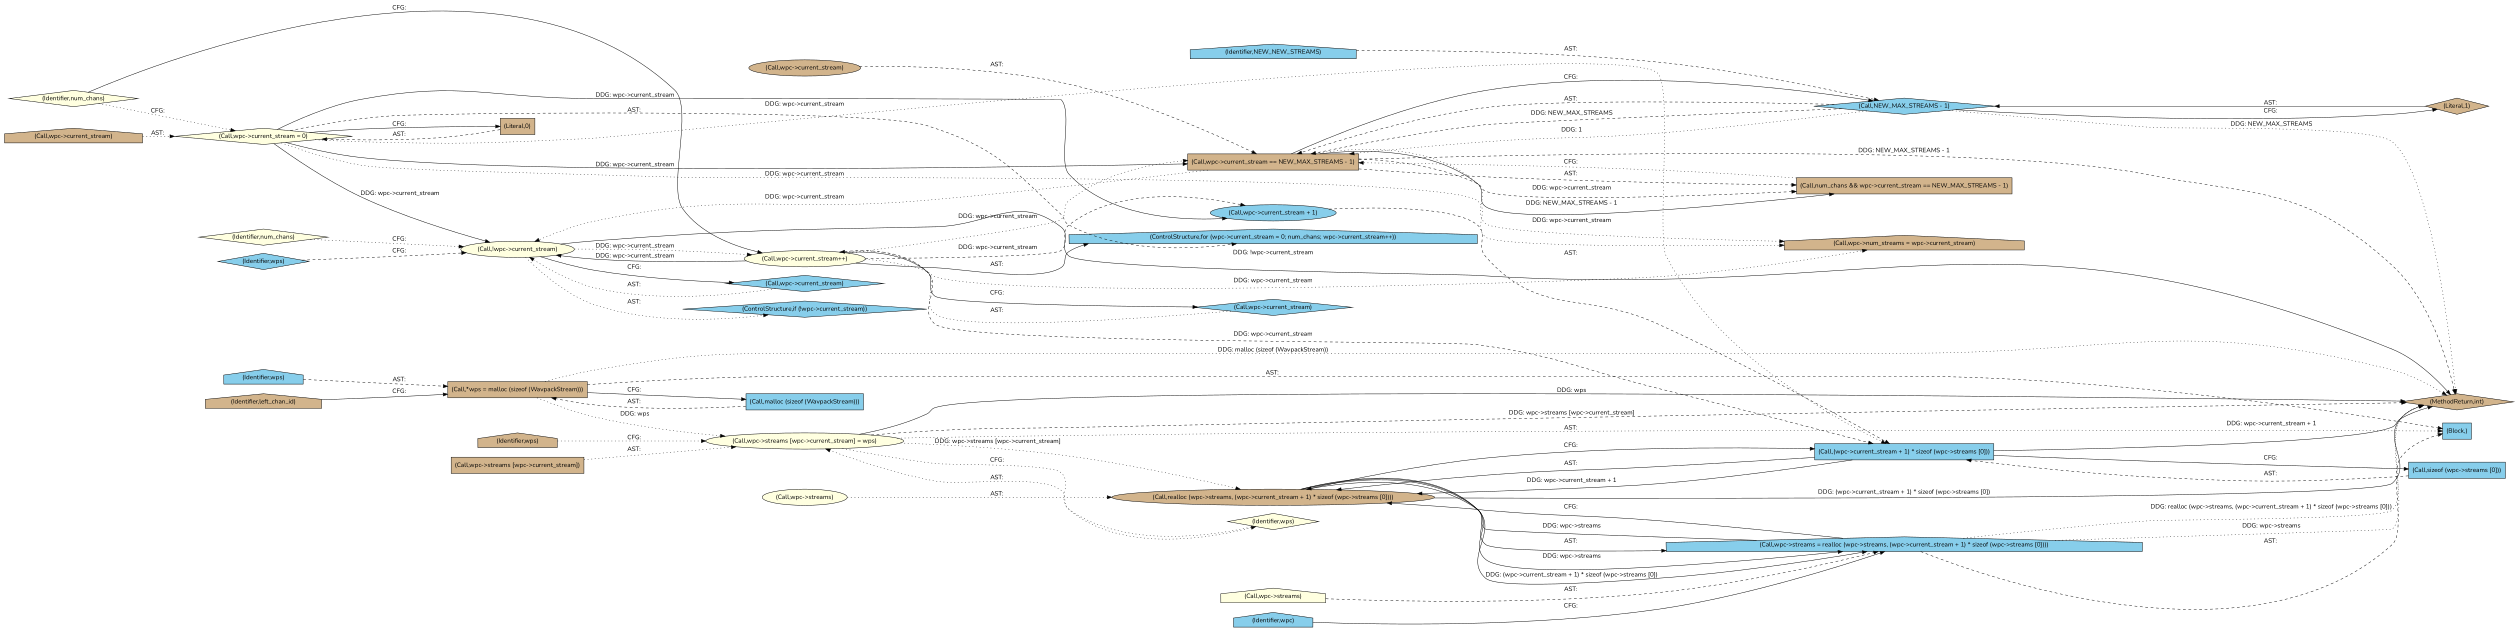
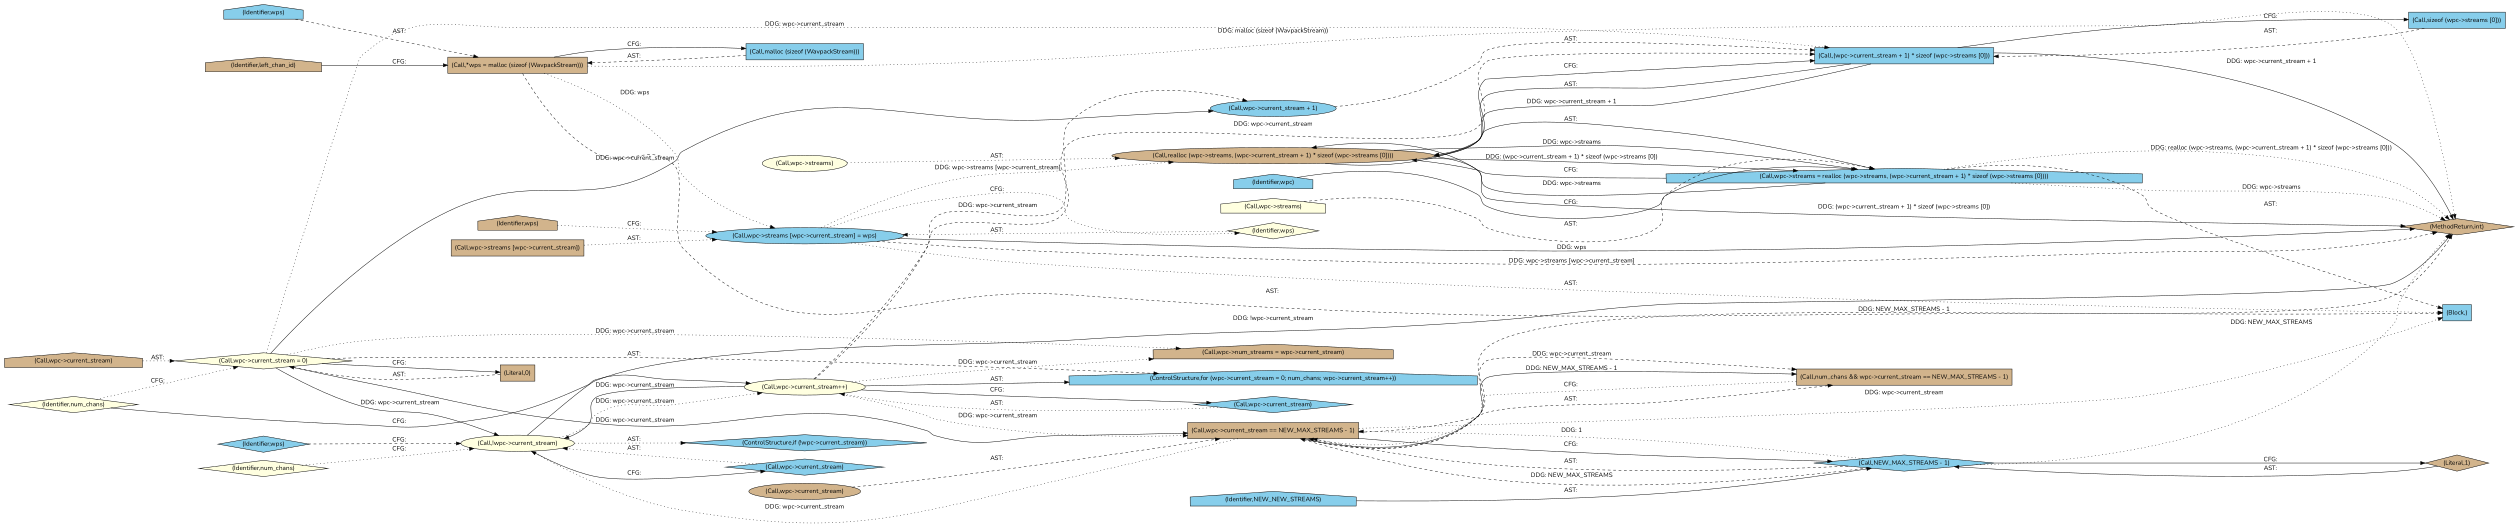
(1617, 58) -> (1612, 496)
(1524, 230) -> (1904, 410)
(805, 441) -> (805, 236)
